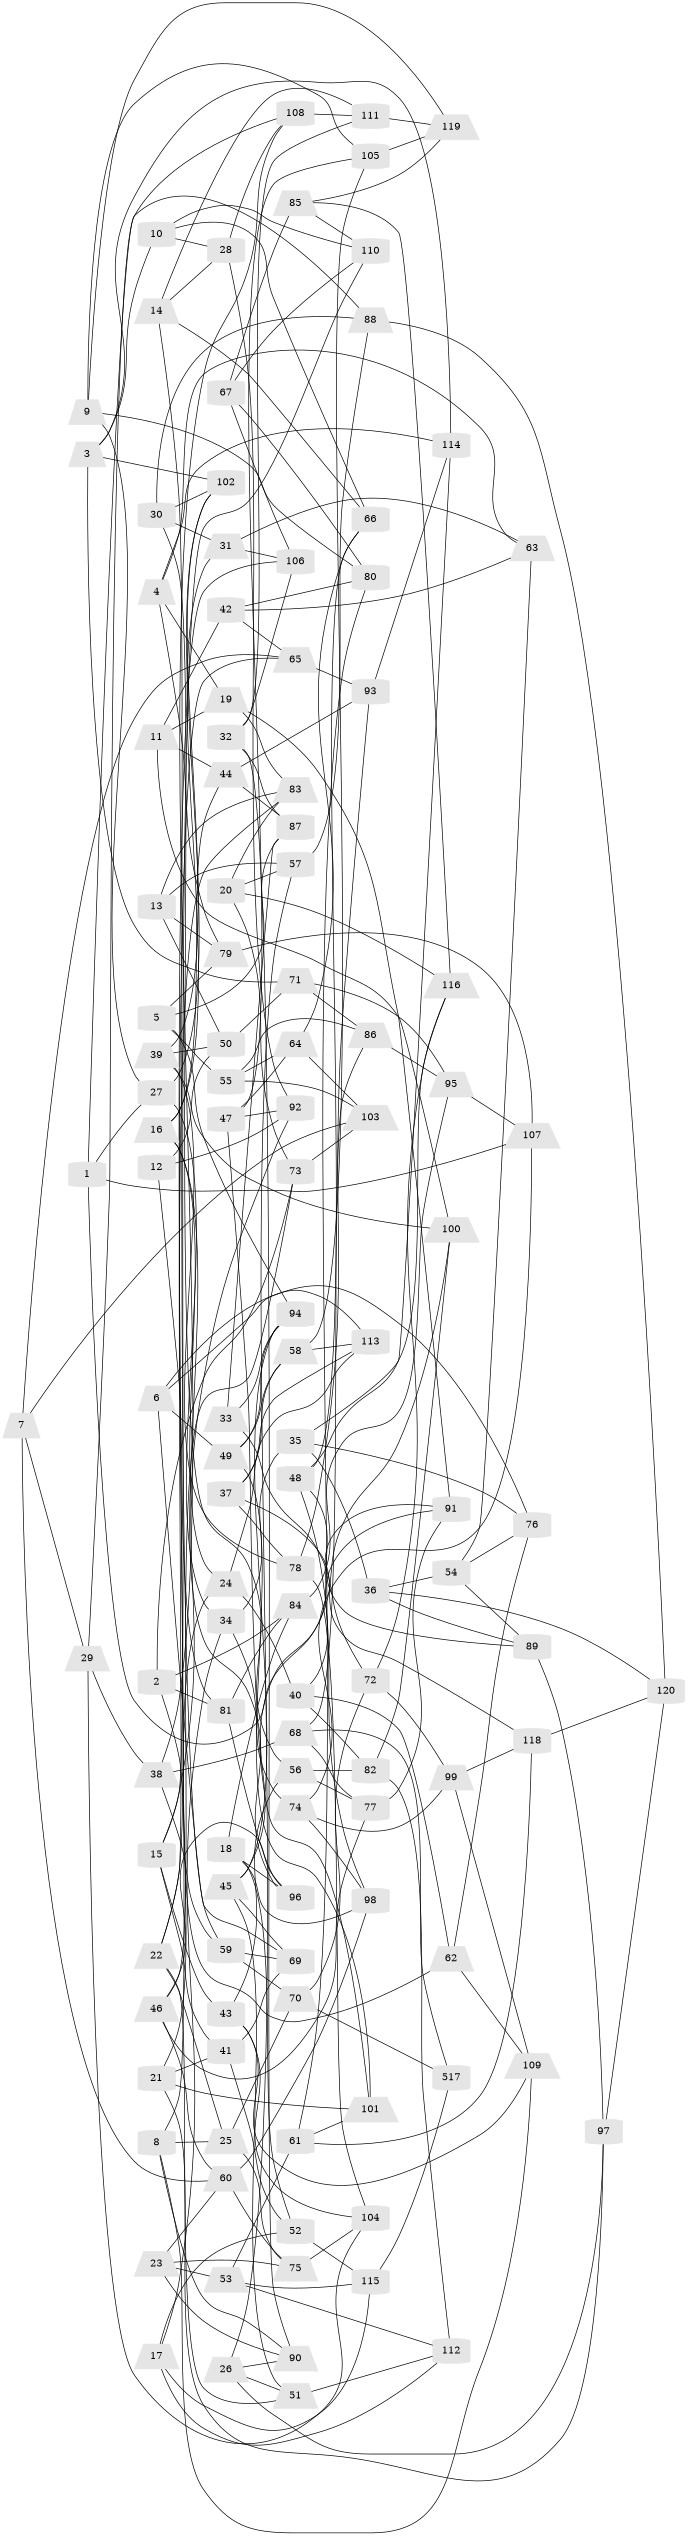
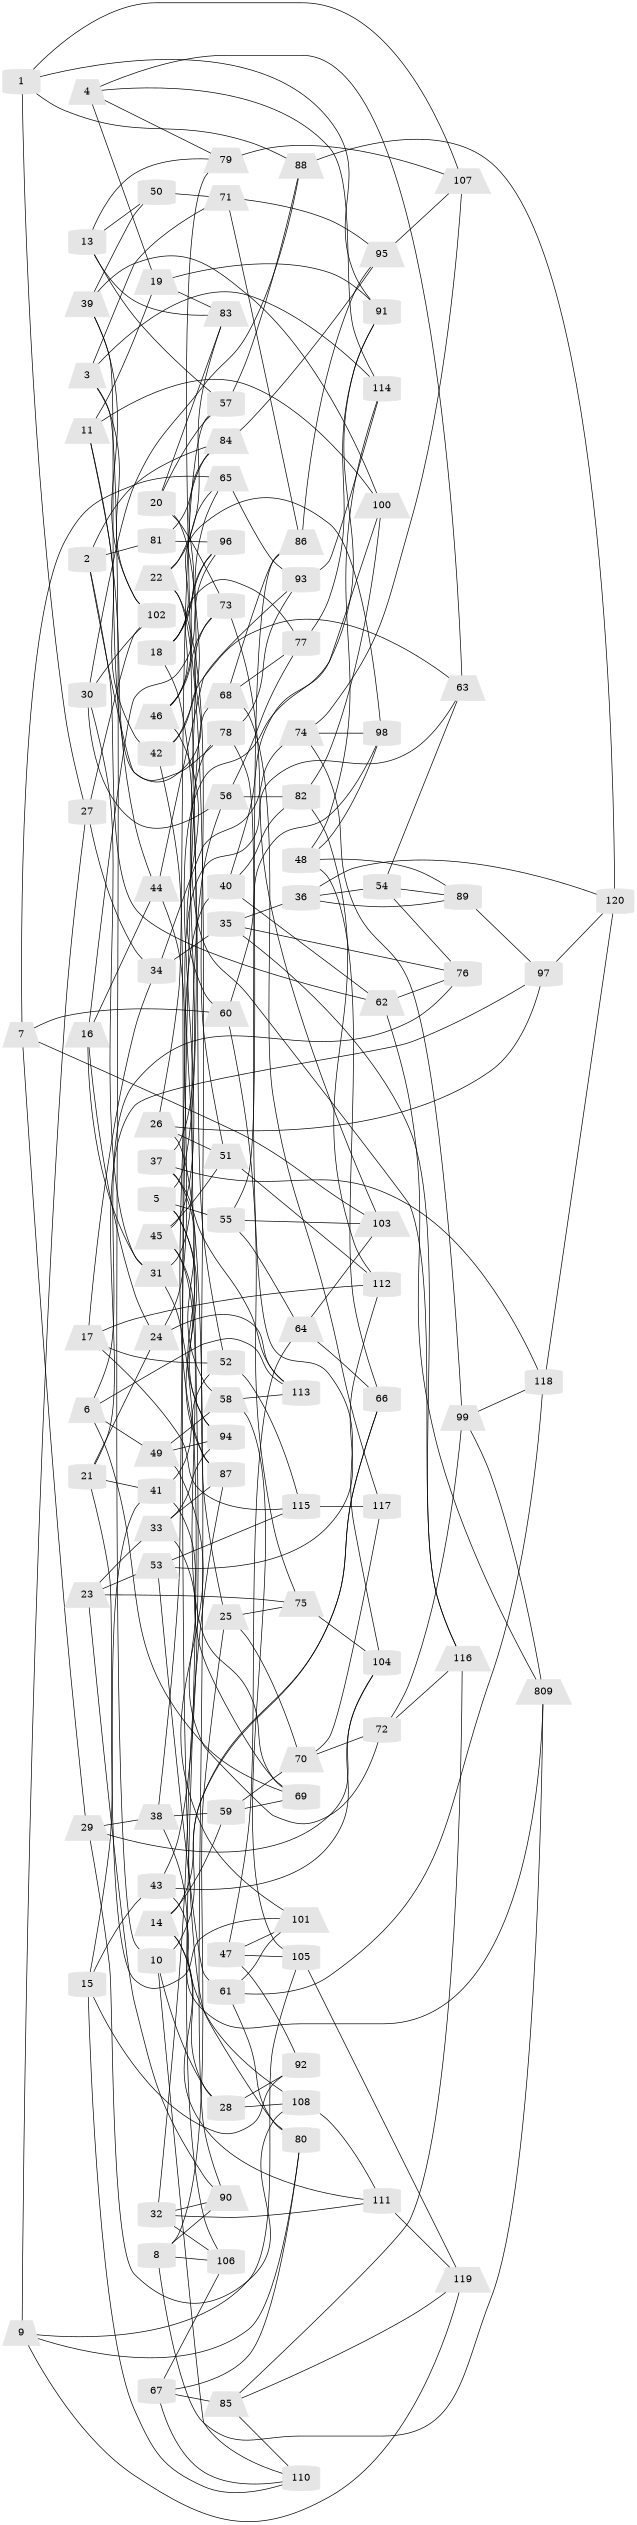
(157, 1168) -> none
(532, 2066) -> (544, 1692)
(451, 2078) -> (382, 1506)
(191, 2221) -> (113, 1569)
